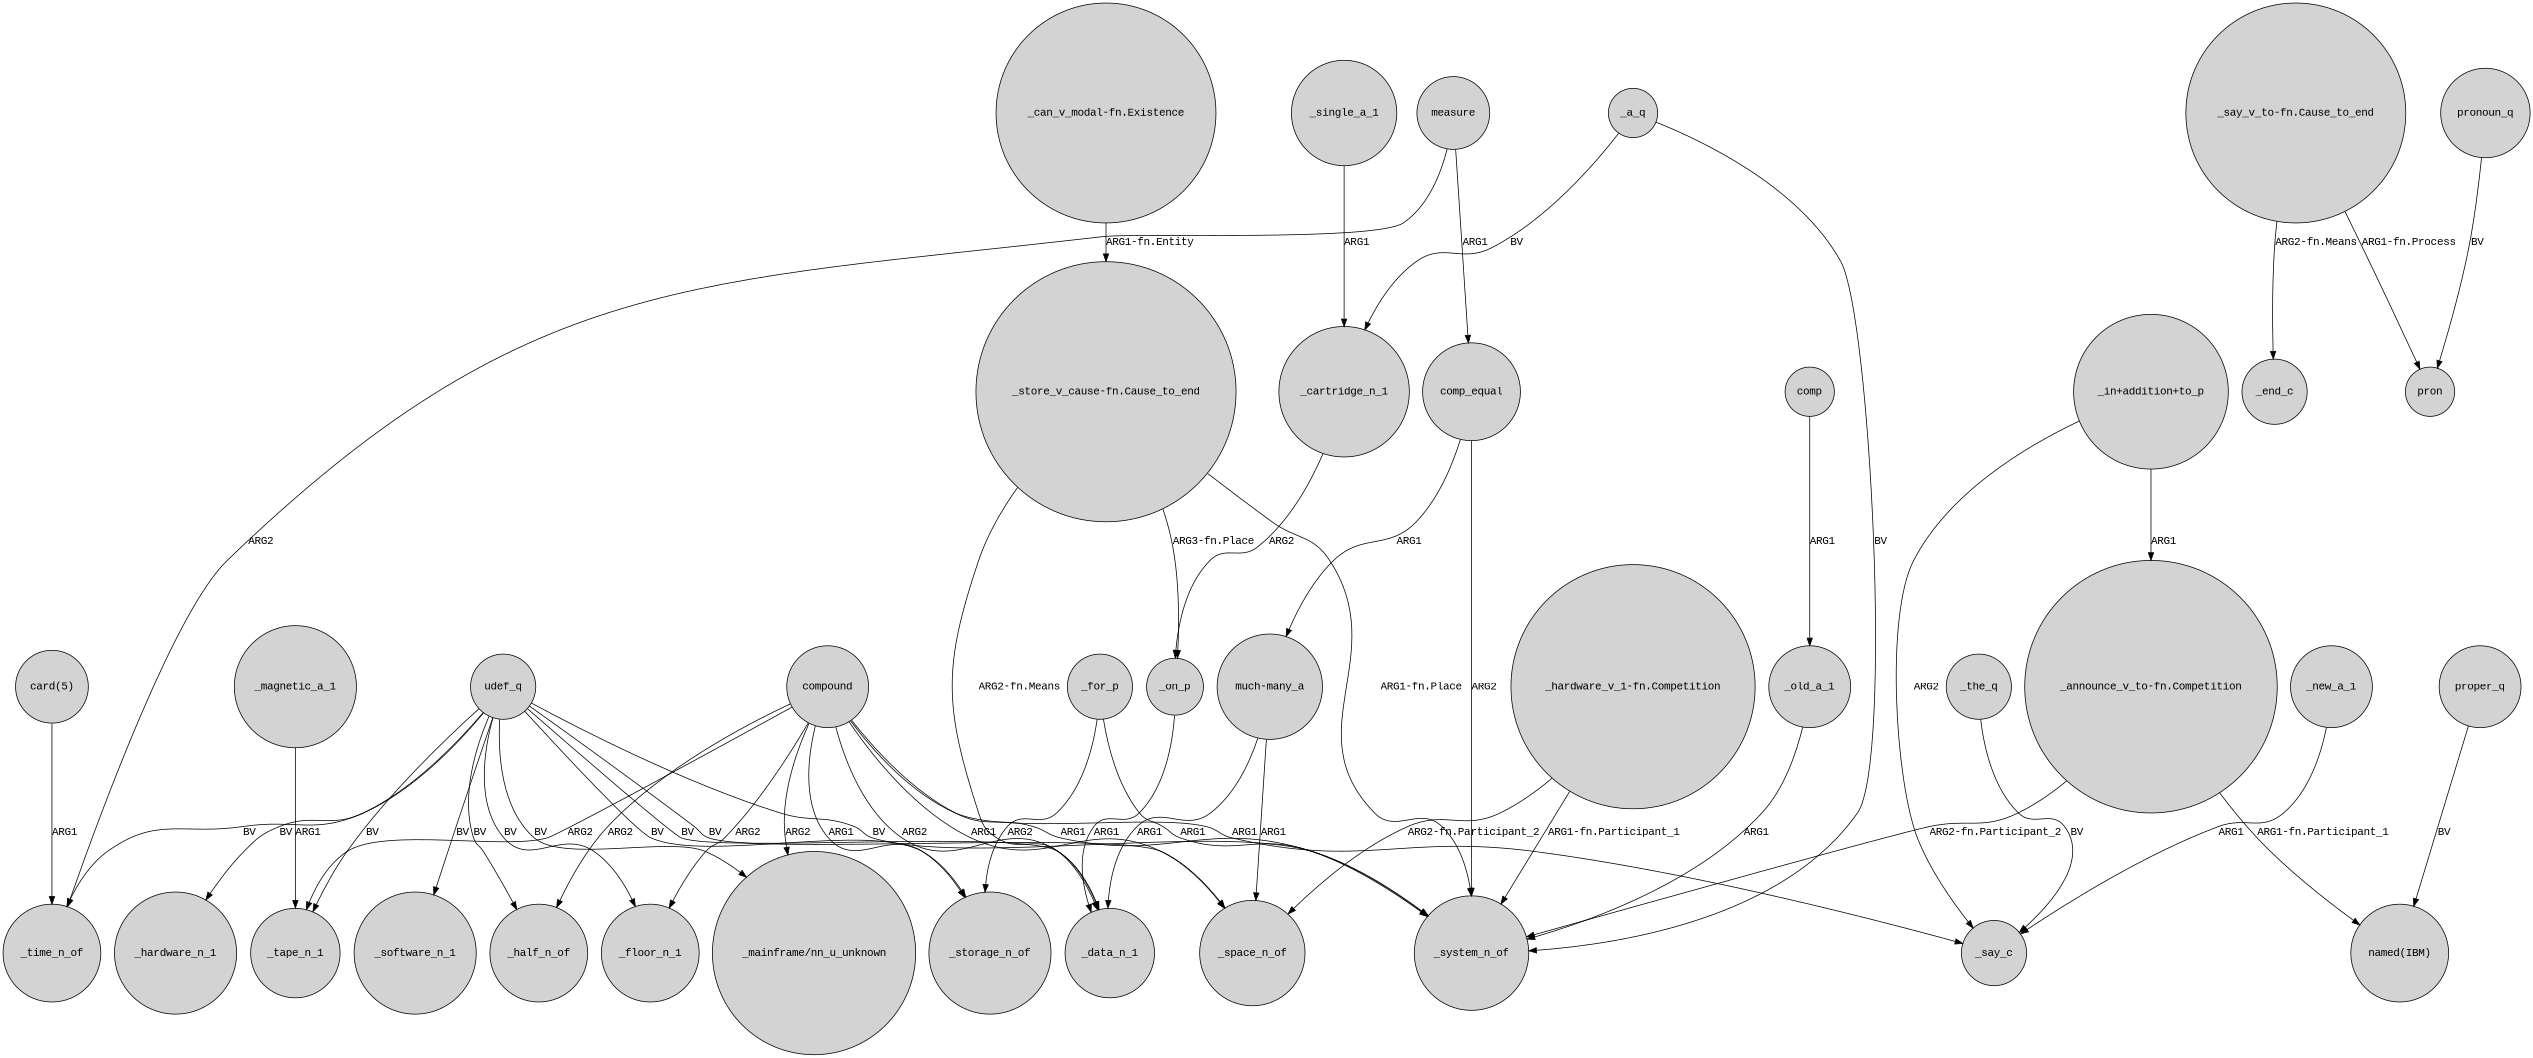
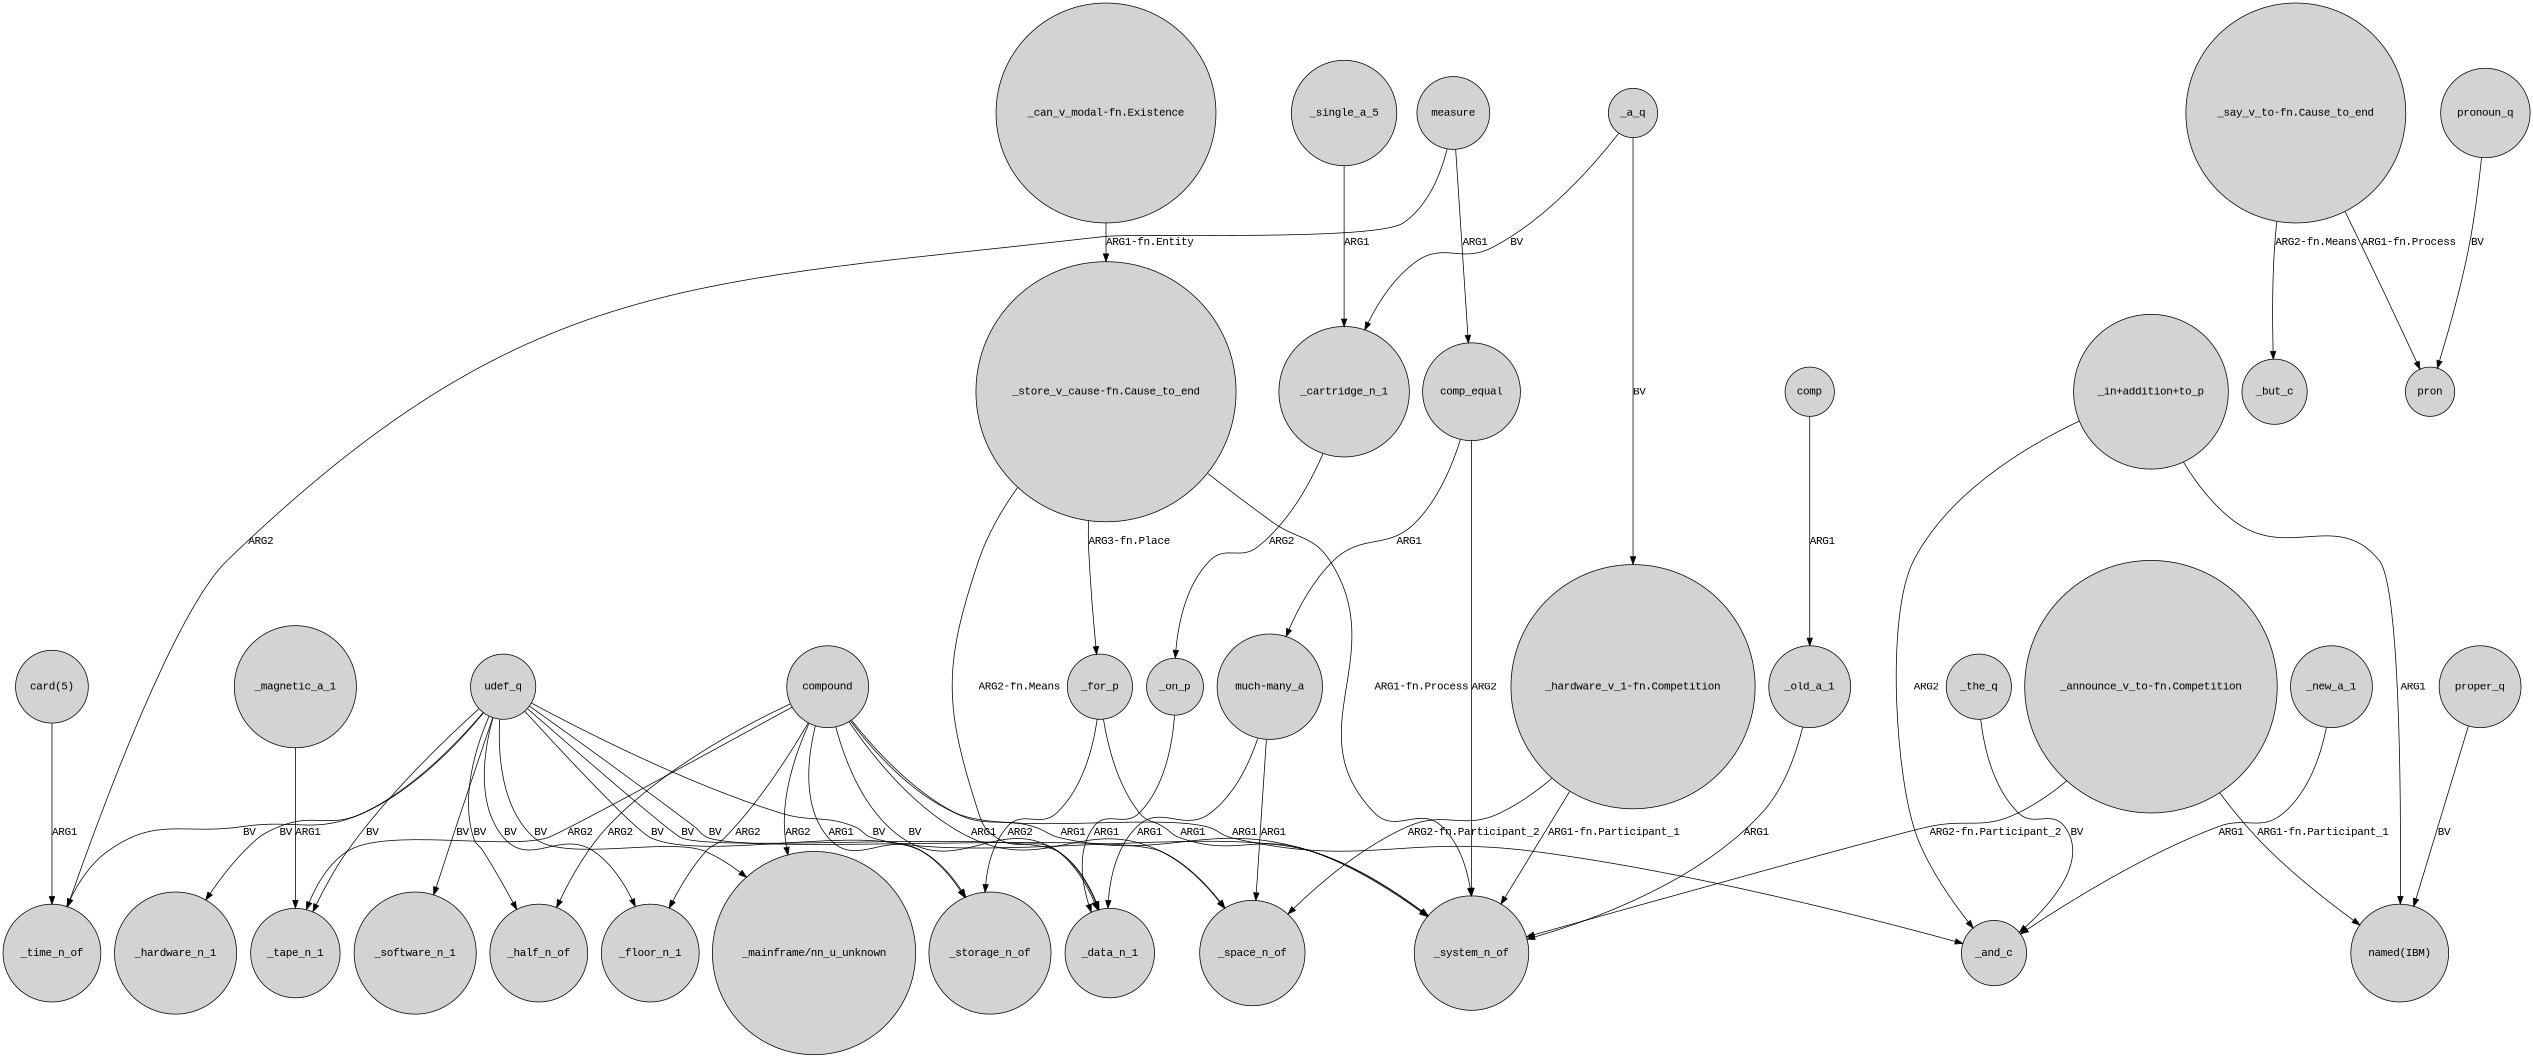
(1344, 113) -> (1344, 113)
(2275, 392) -> (2275, 392)
(2151, 511) -> (2391, 610)
(1177, 579) -> (1091, 584)
(1875, 599) -> (1633, 347)
(1421, 687) -> (1421, 687)
(915, 832) -> (915, 832)
(1994, 953) -> (1994, 953)
